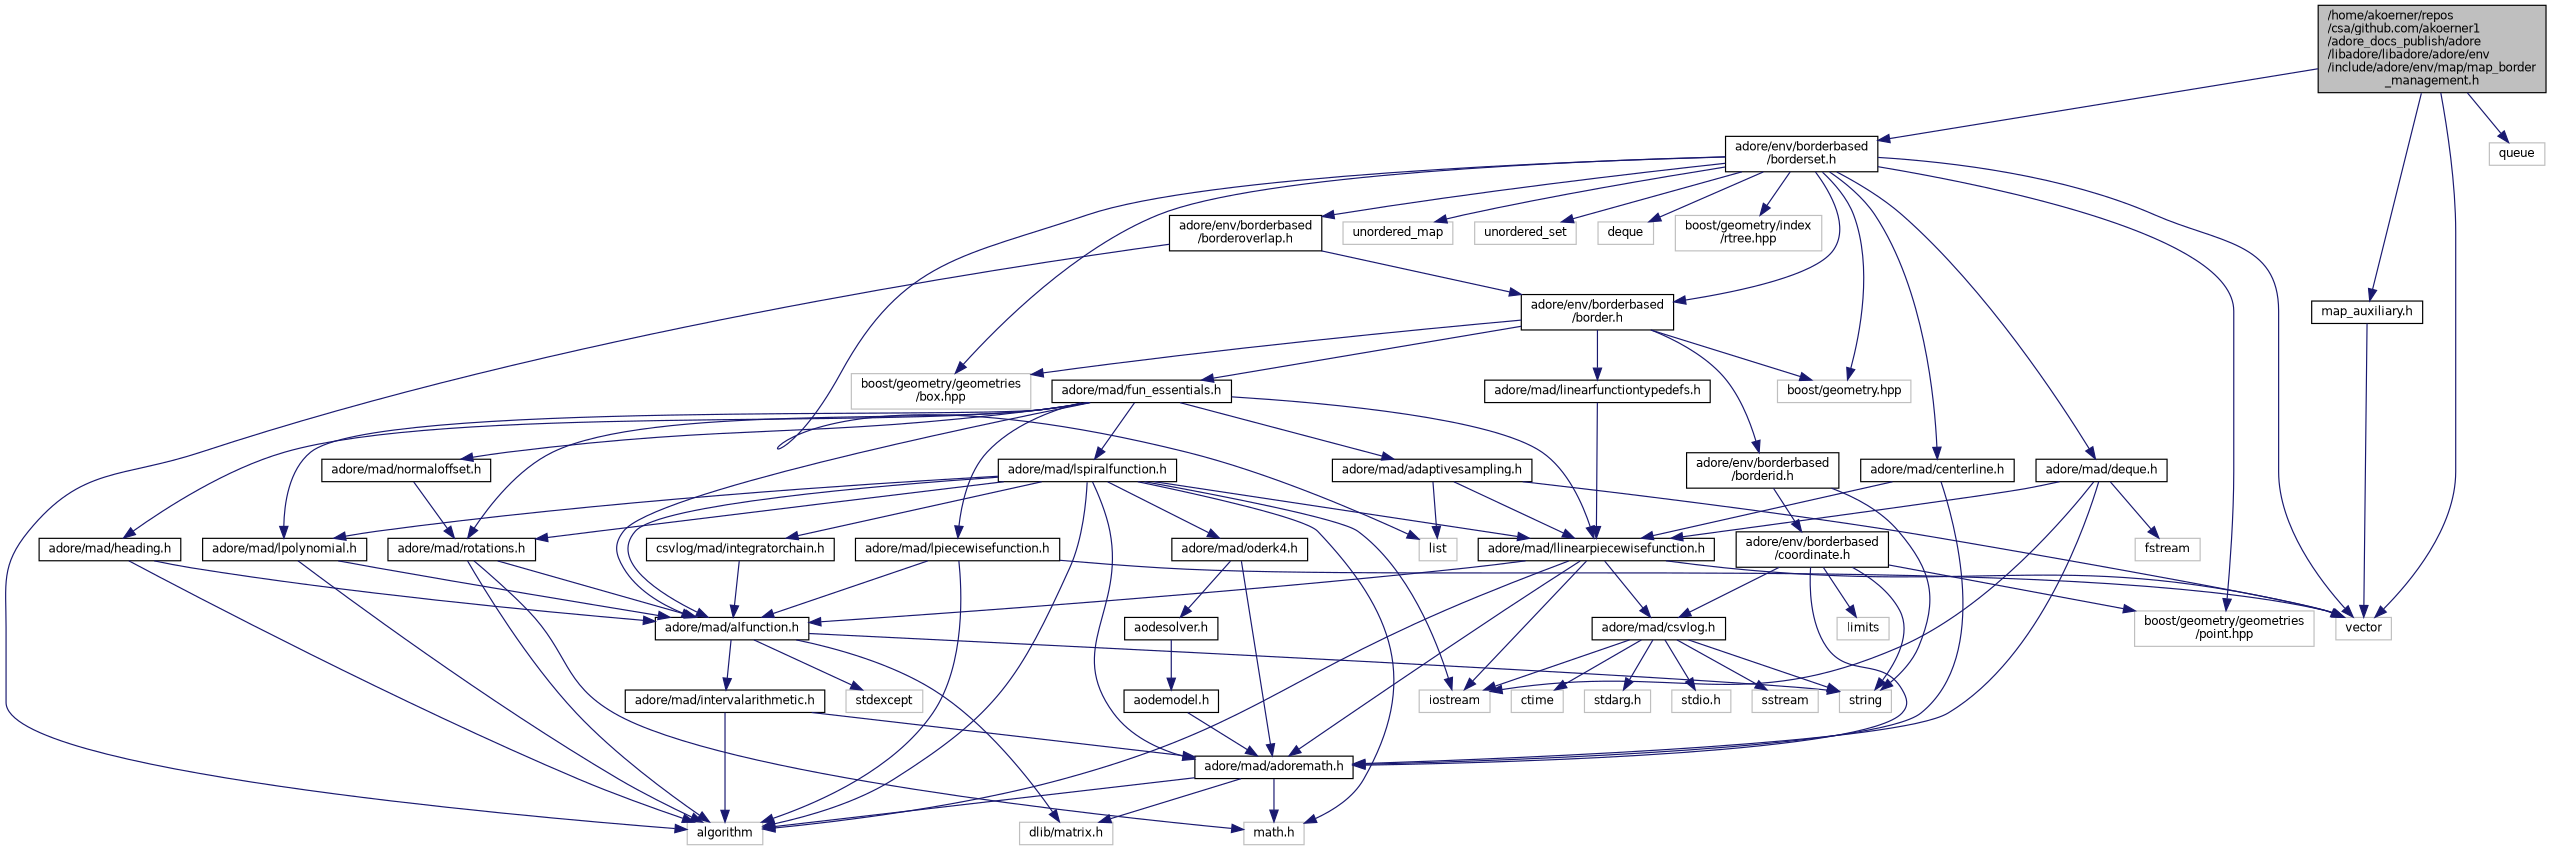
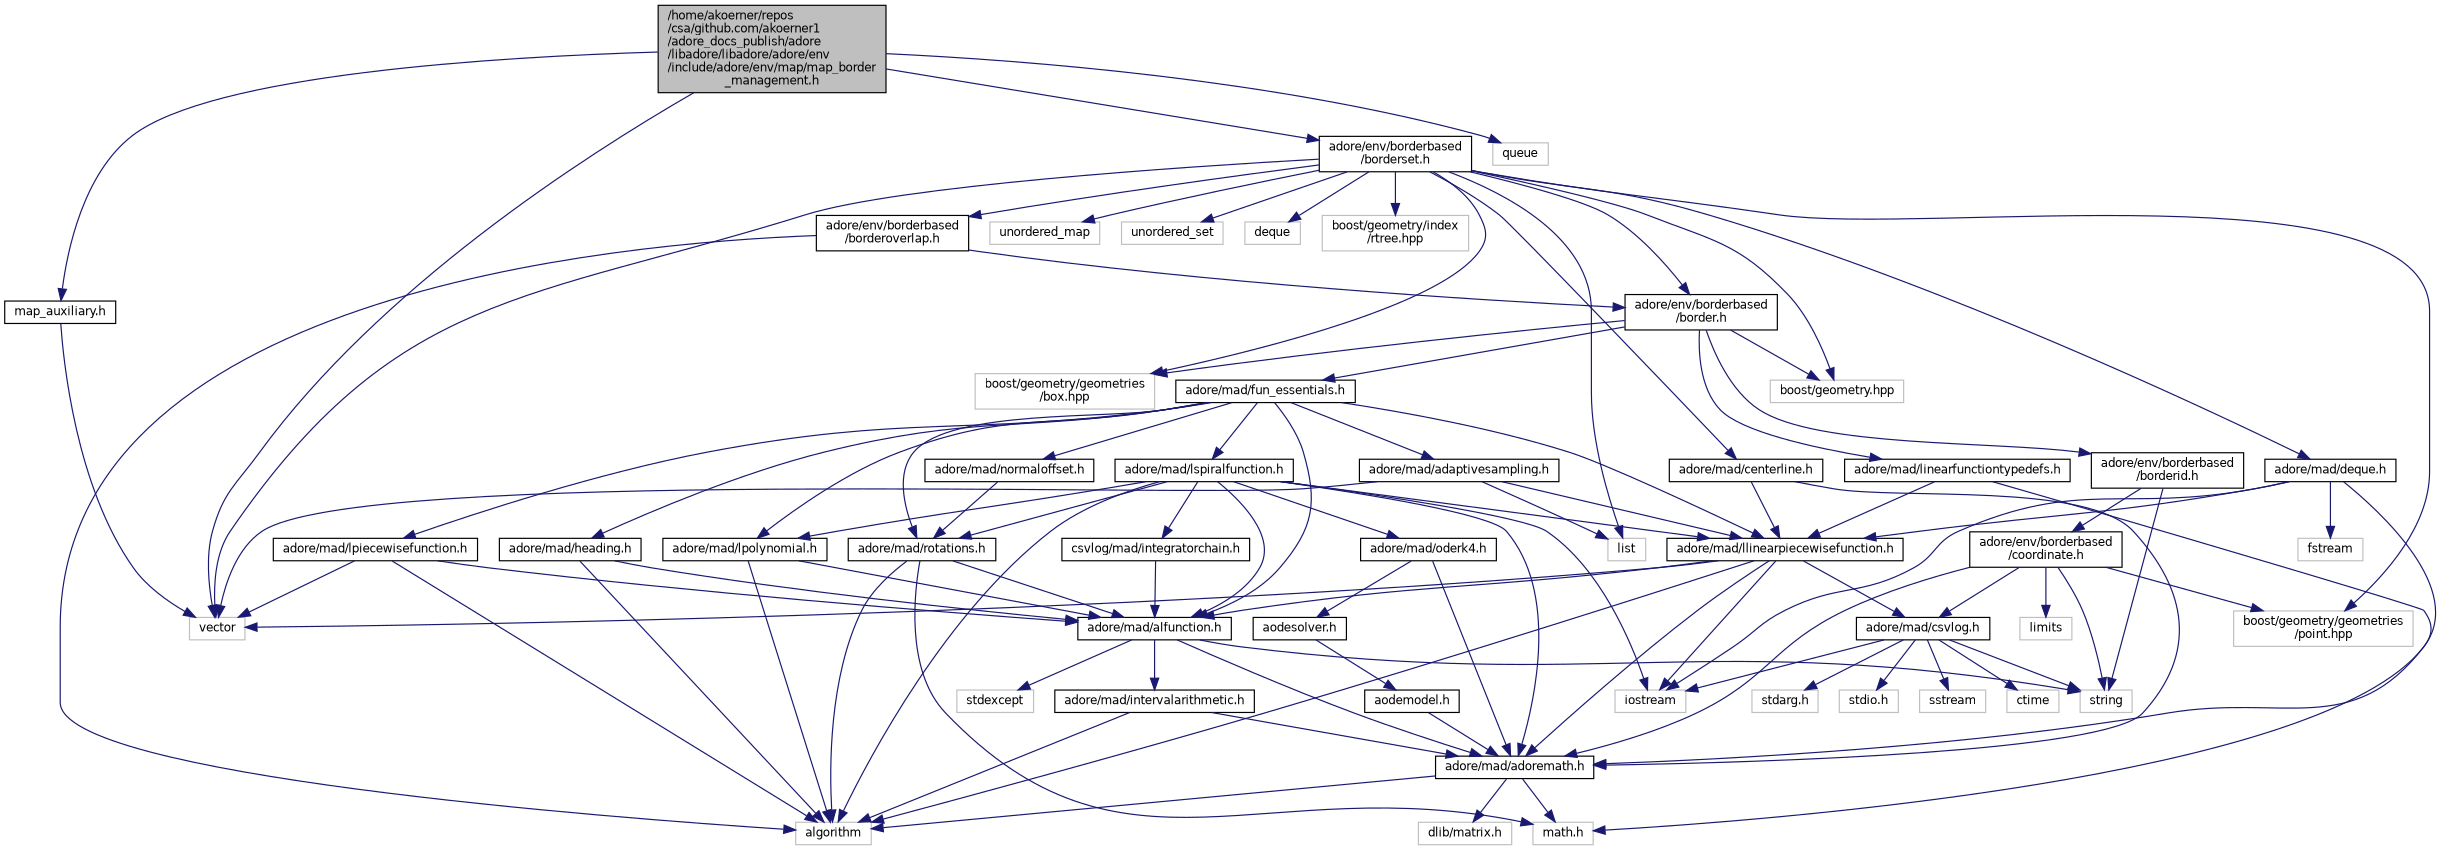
(1365, 590) -> (2267, 732)
(950, 701) -> (1329, 704)
